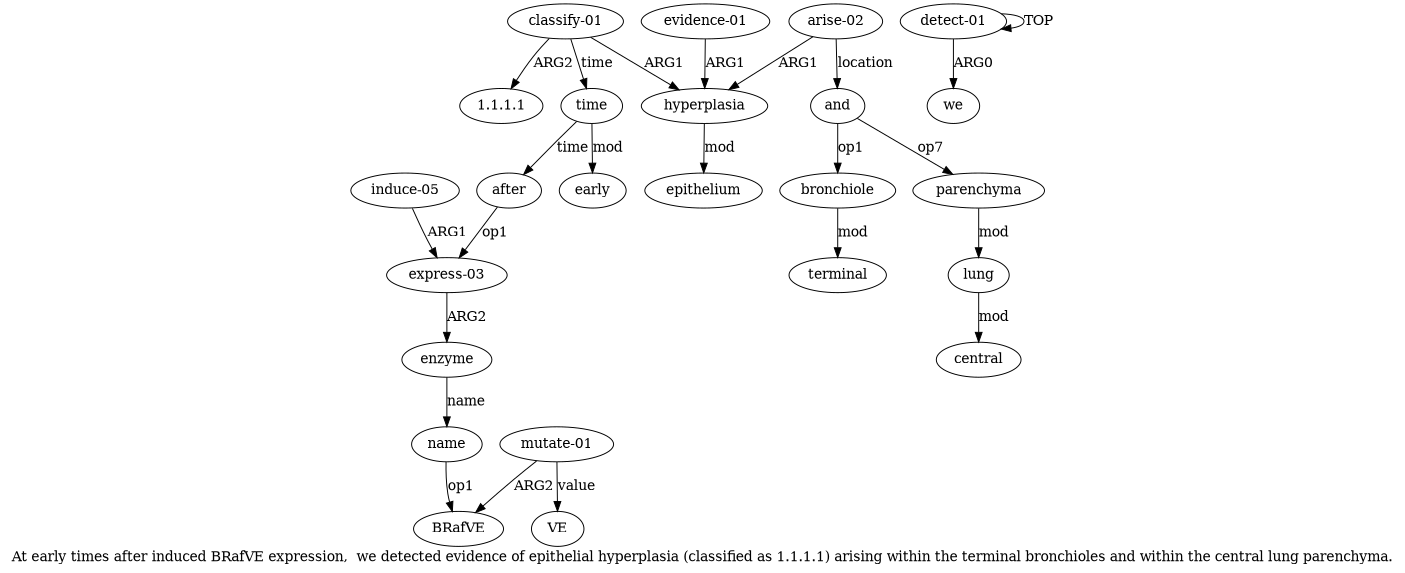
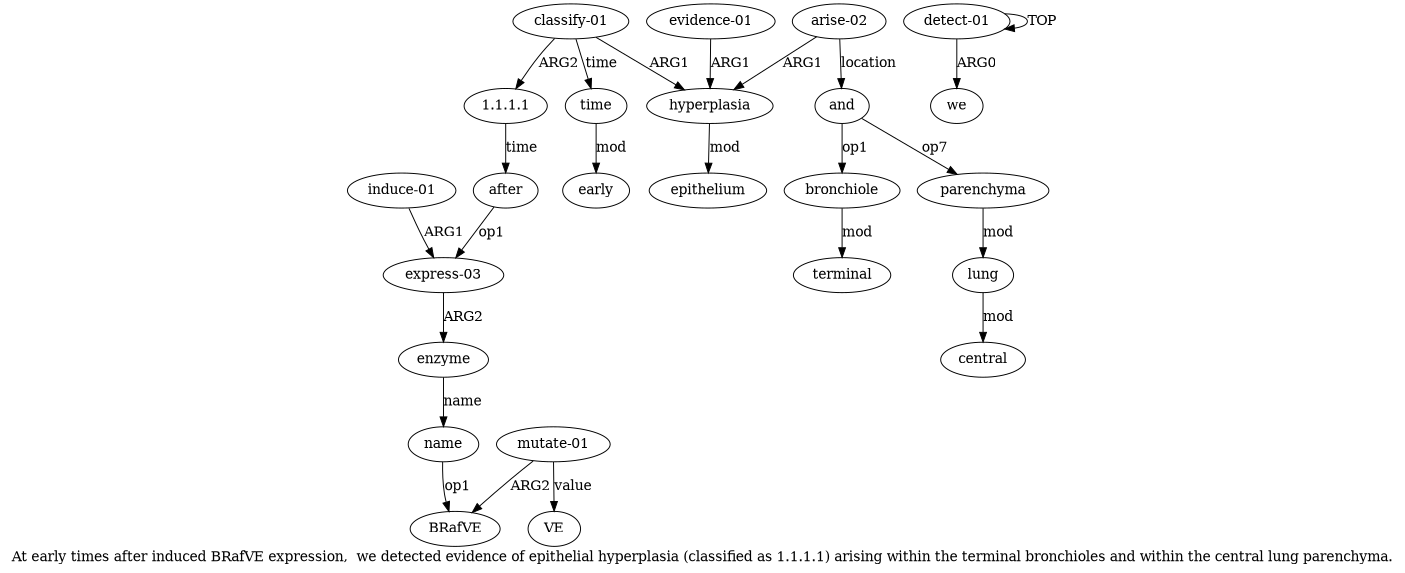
(553, 144) -> (506, 143)
(405, 191) -> (402, 191)
